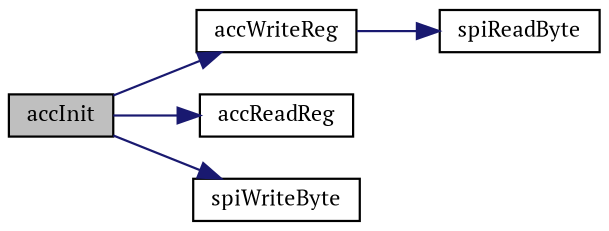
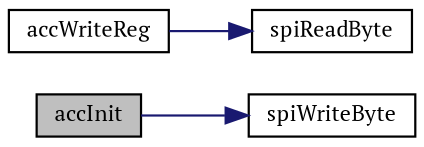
(157, 78) -> none
(276, 115) -> none
